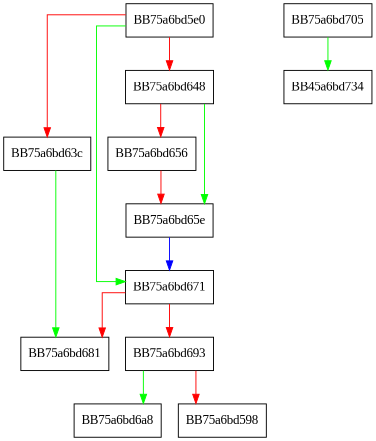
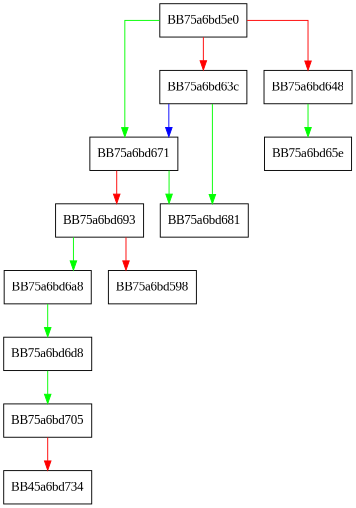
(328, 49) -> (48, 449)
(152, 154) -> none
(170, 249) -> (169, 116)
(102, 299) -> (169, 182)
none -> (48, 354)
